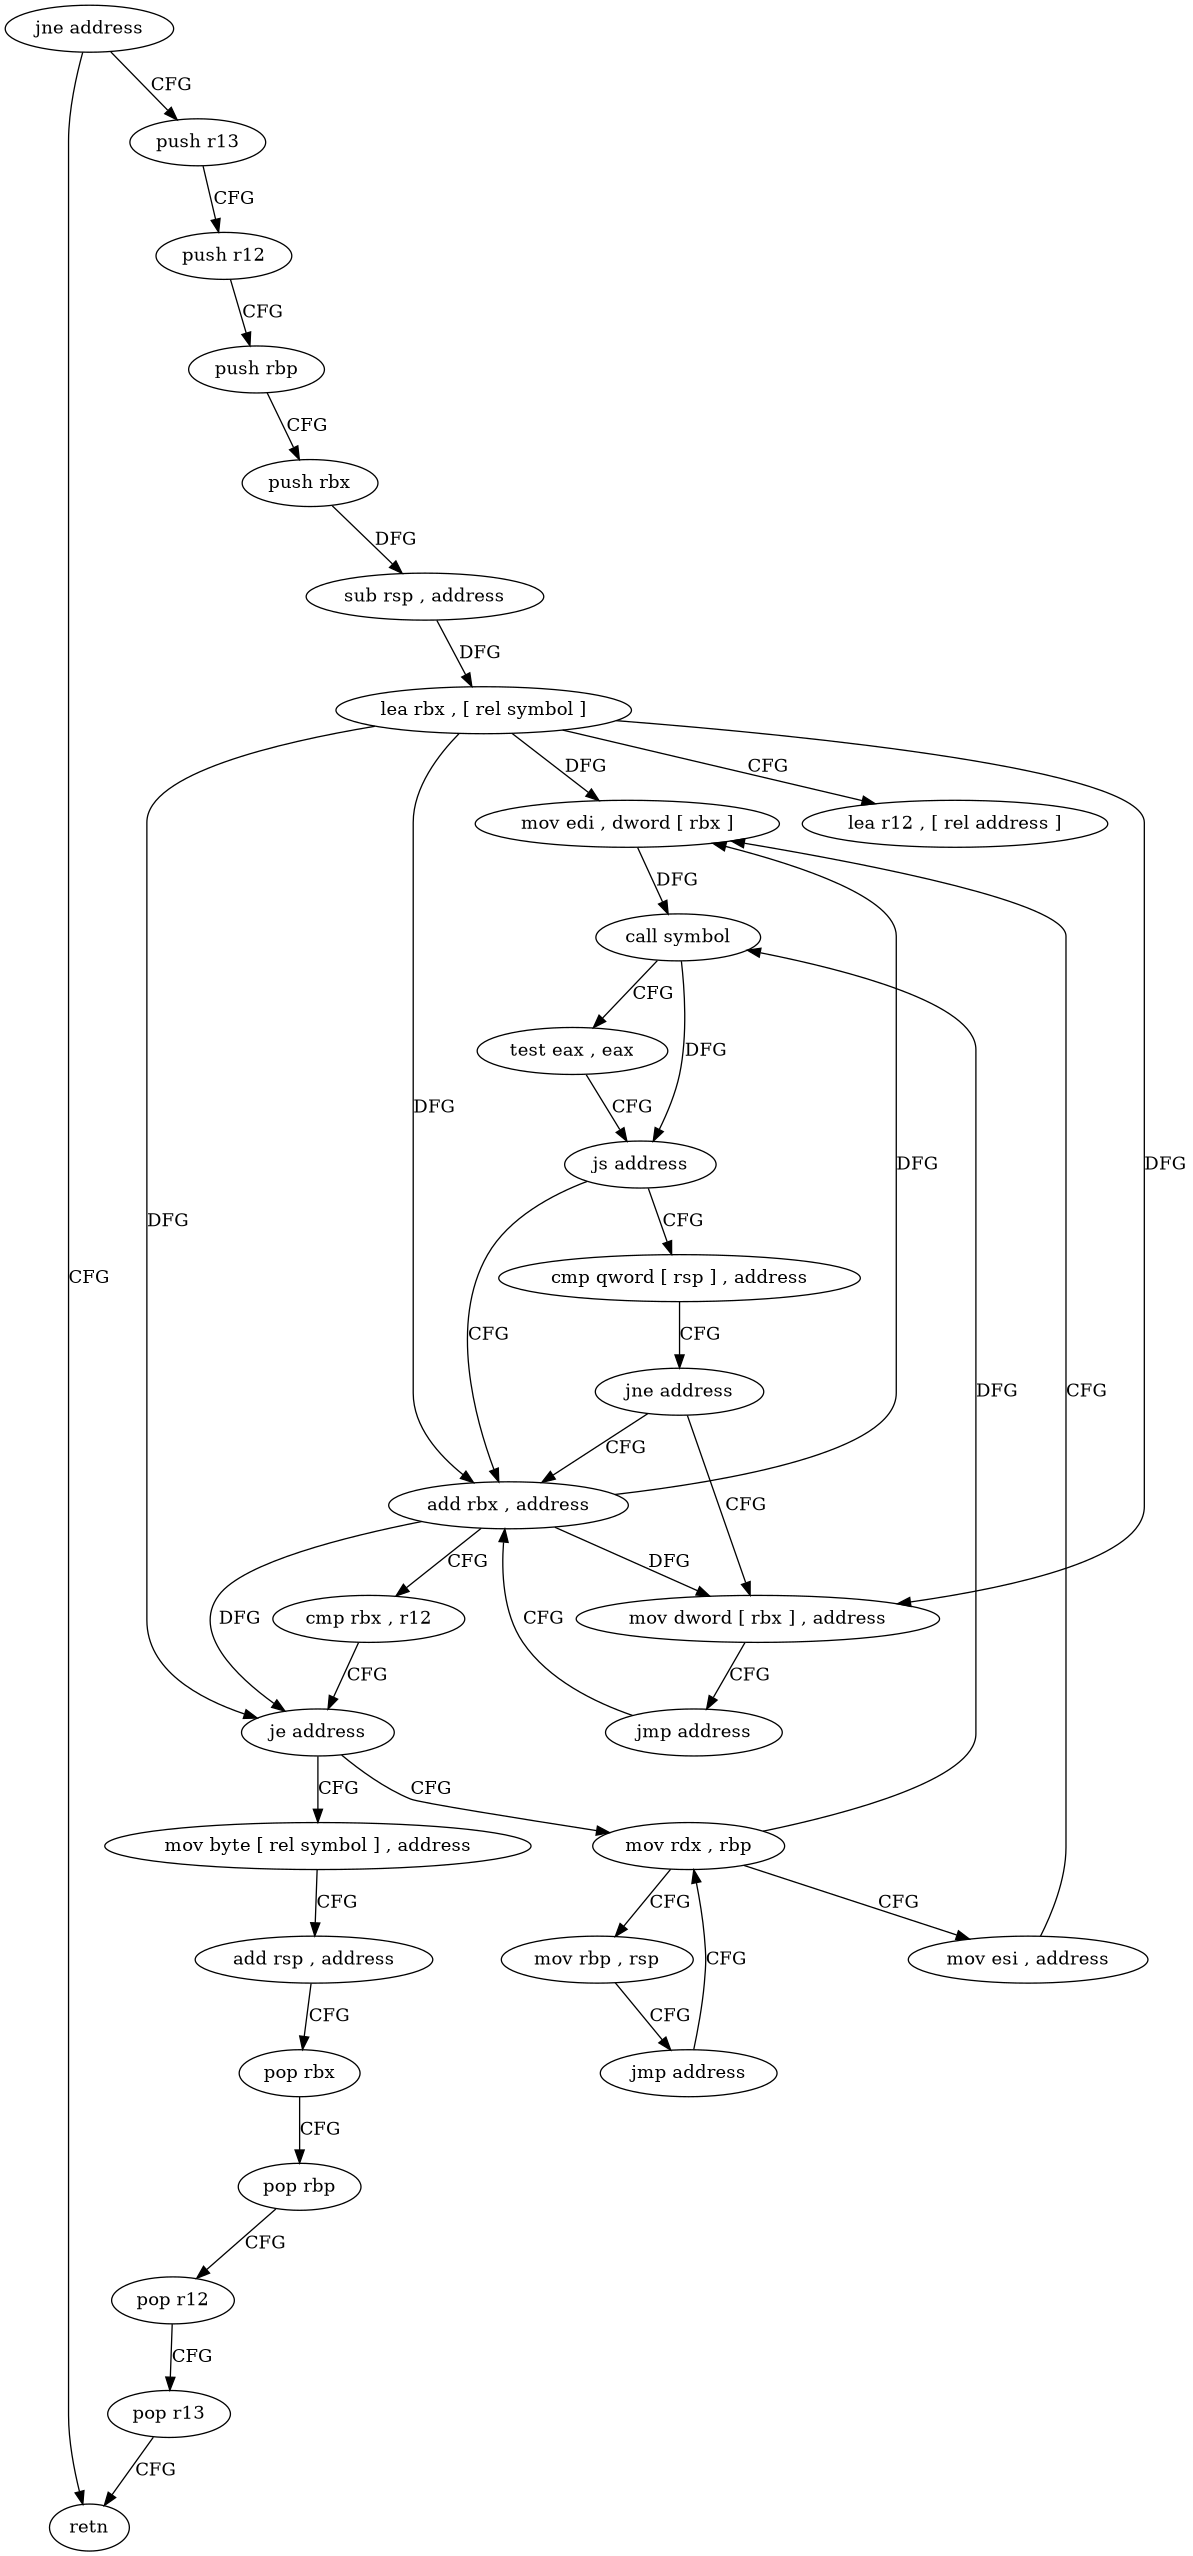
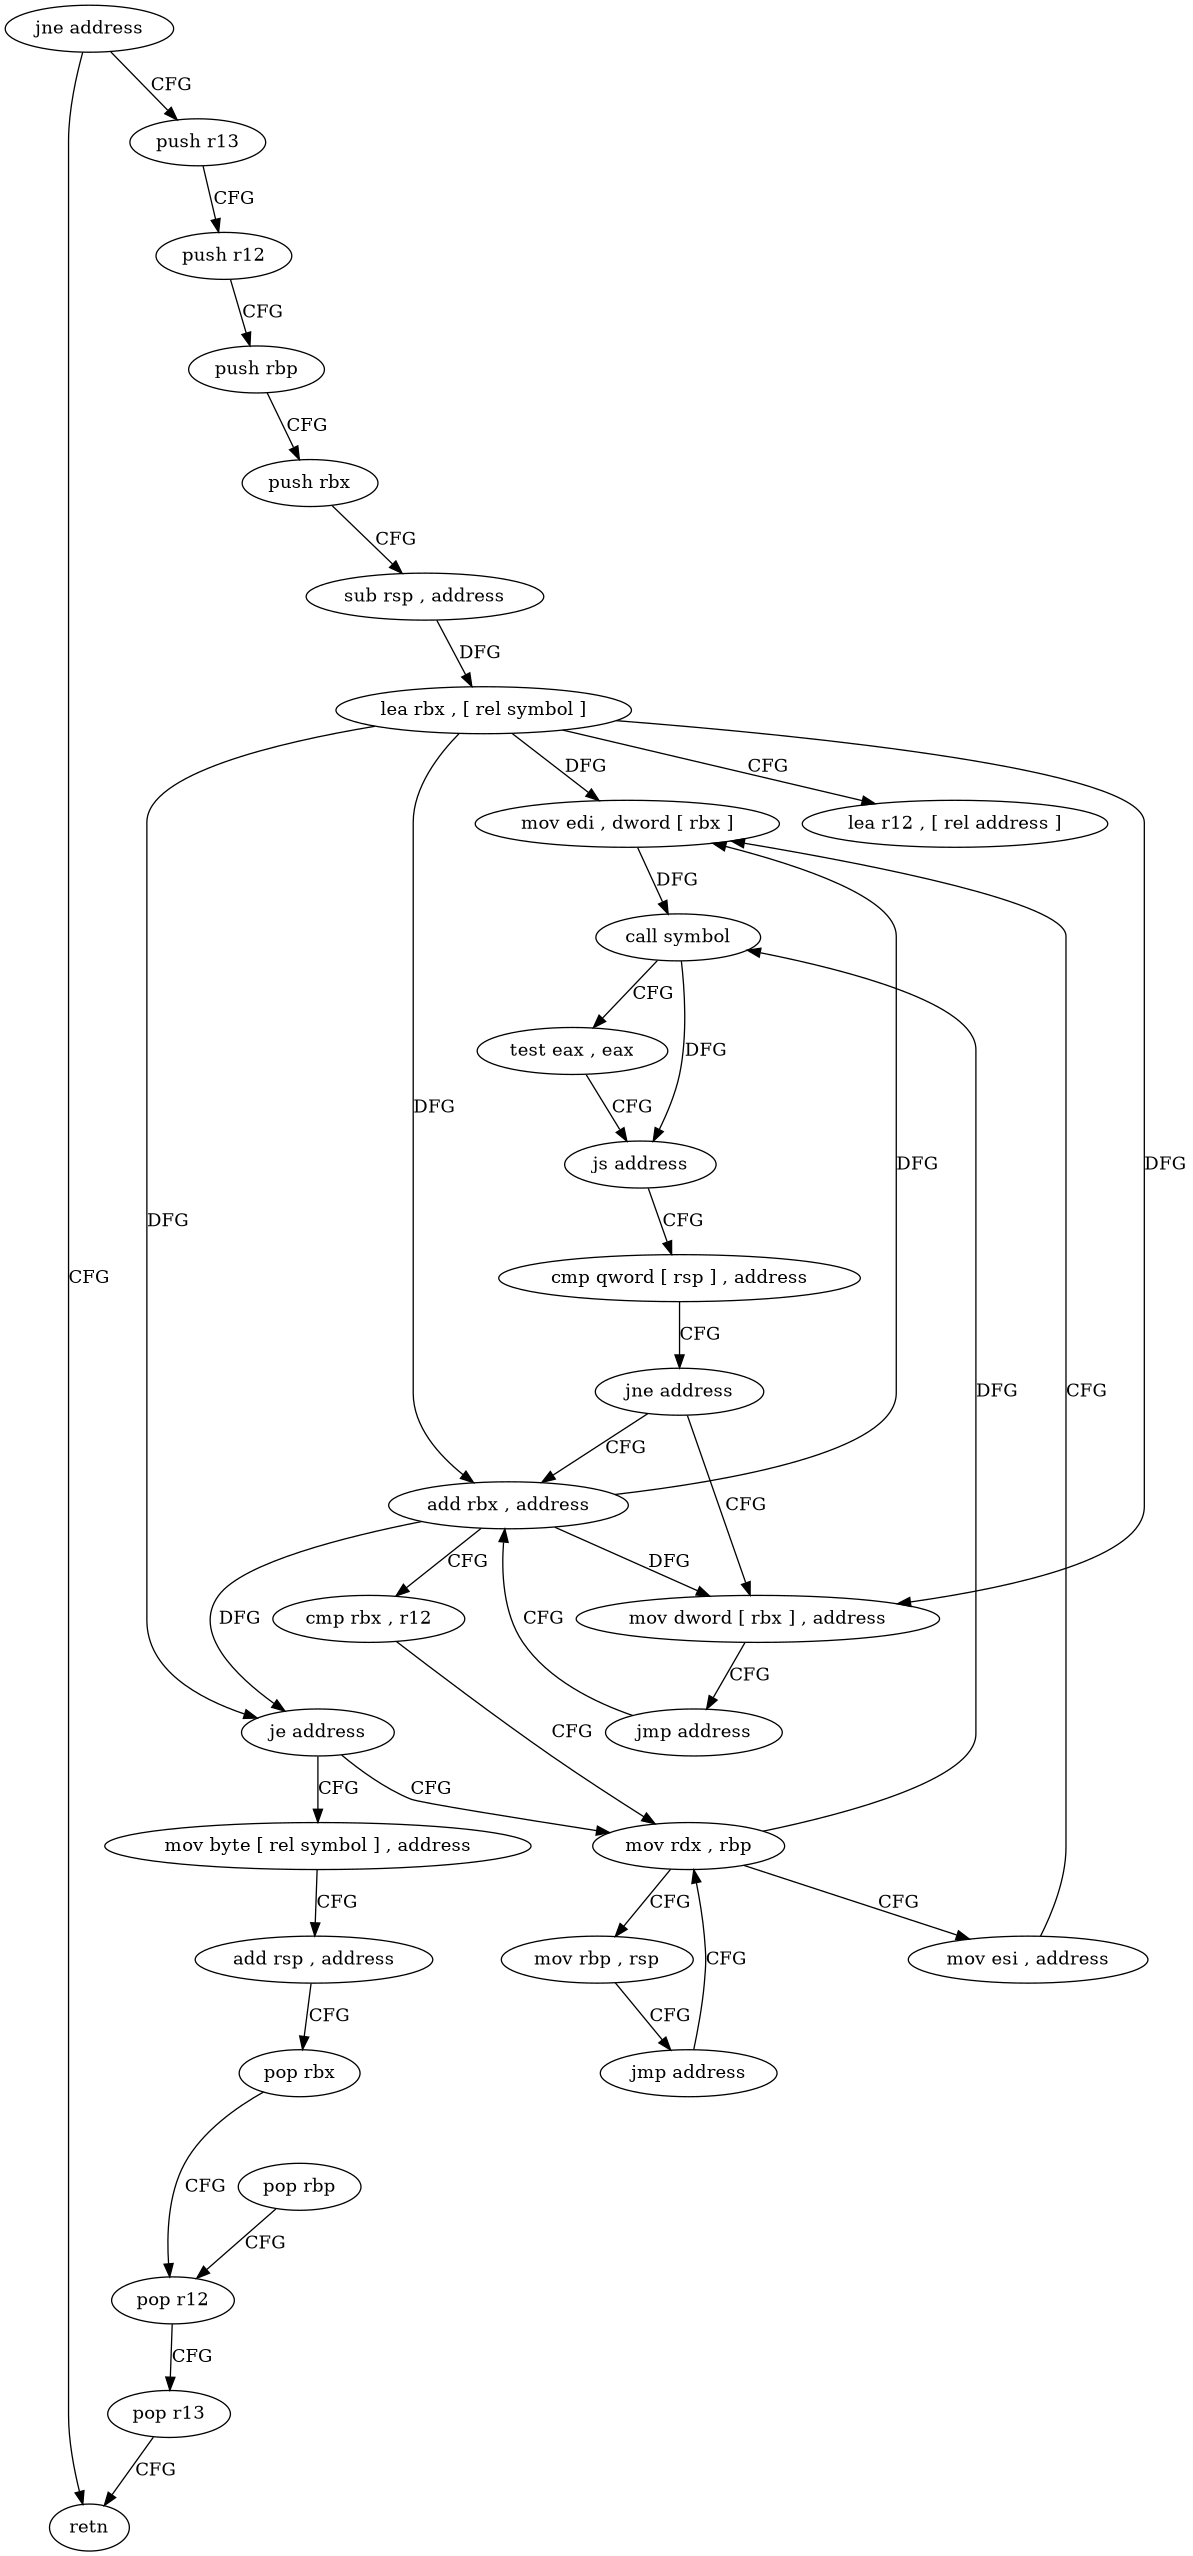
(396, 540) -> (396, 540)
(472, 1299) -> none
(346, 1670) -> (518, 1732)
(300, 2123) -> (186, 2161)
